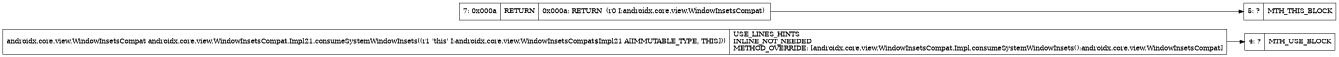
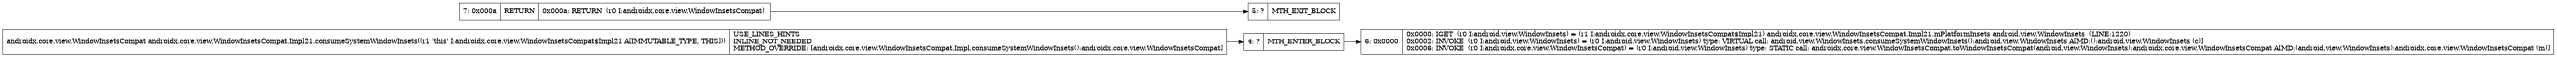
(1300, 11) -> (1304, 11)
(1300, 42) -> (1304, 42)
none -> (1957, 42)
